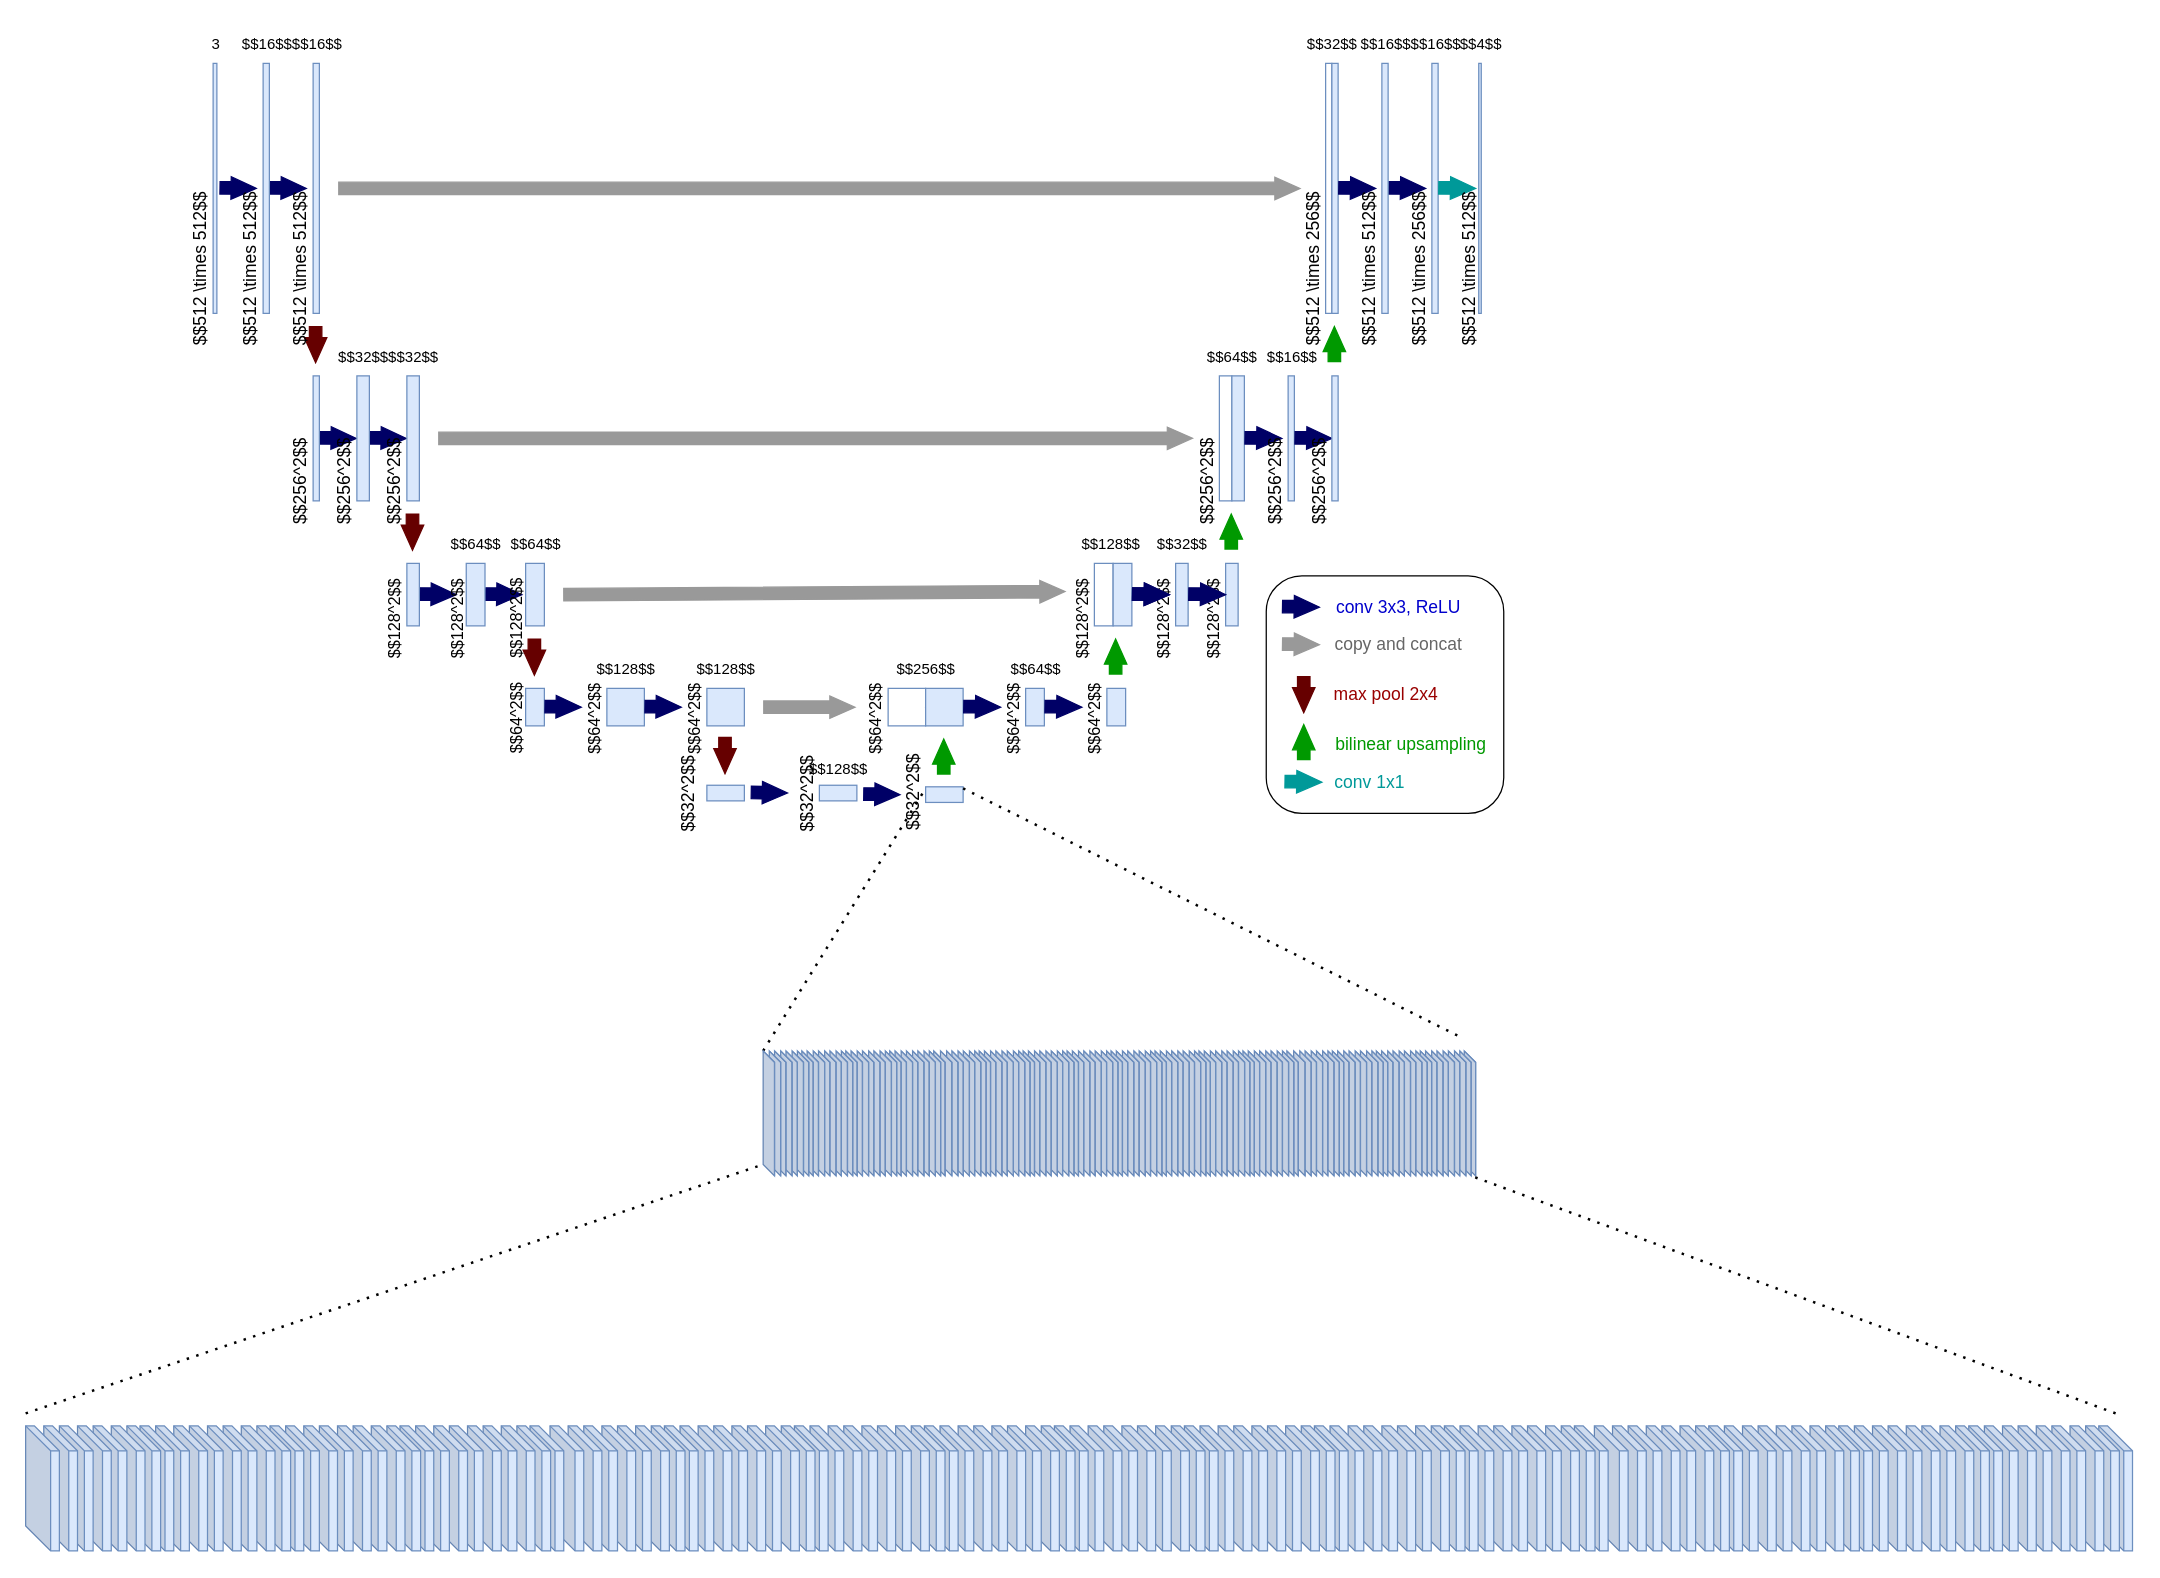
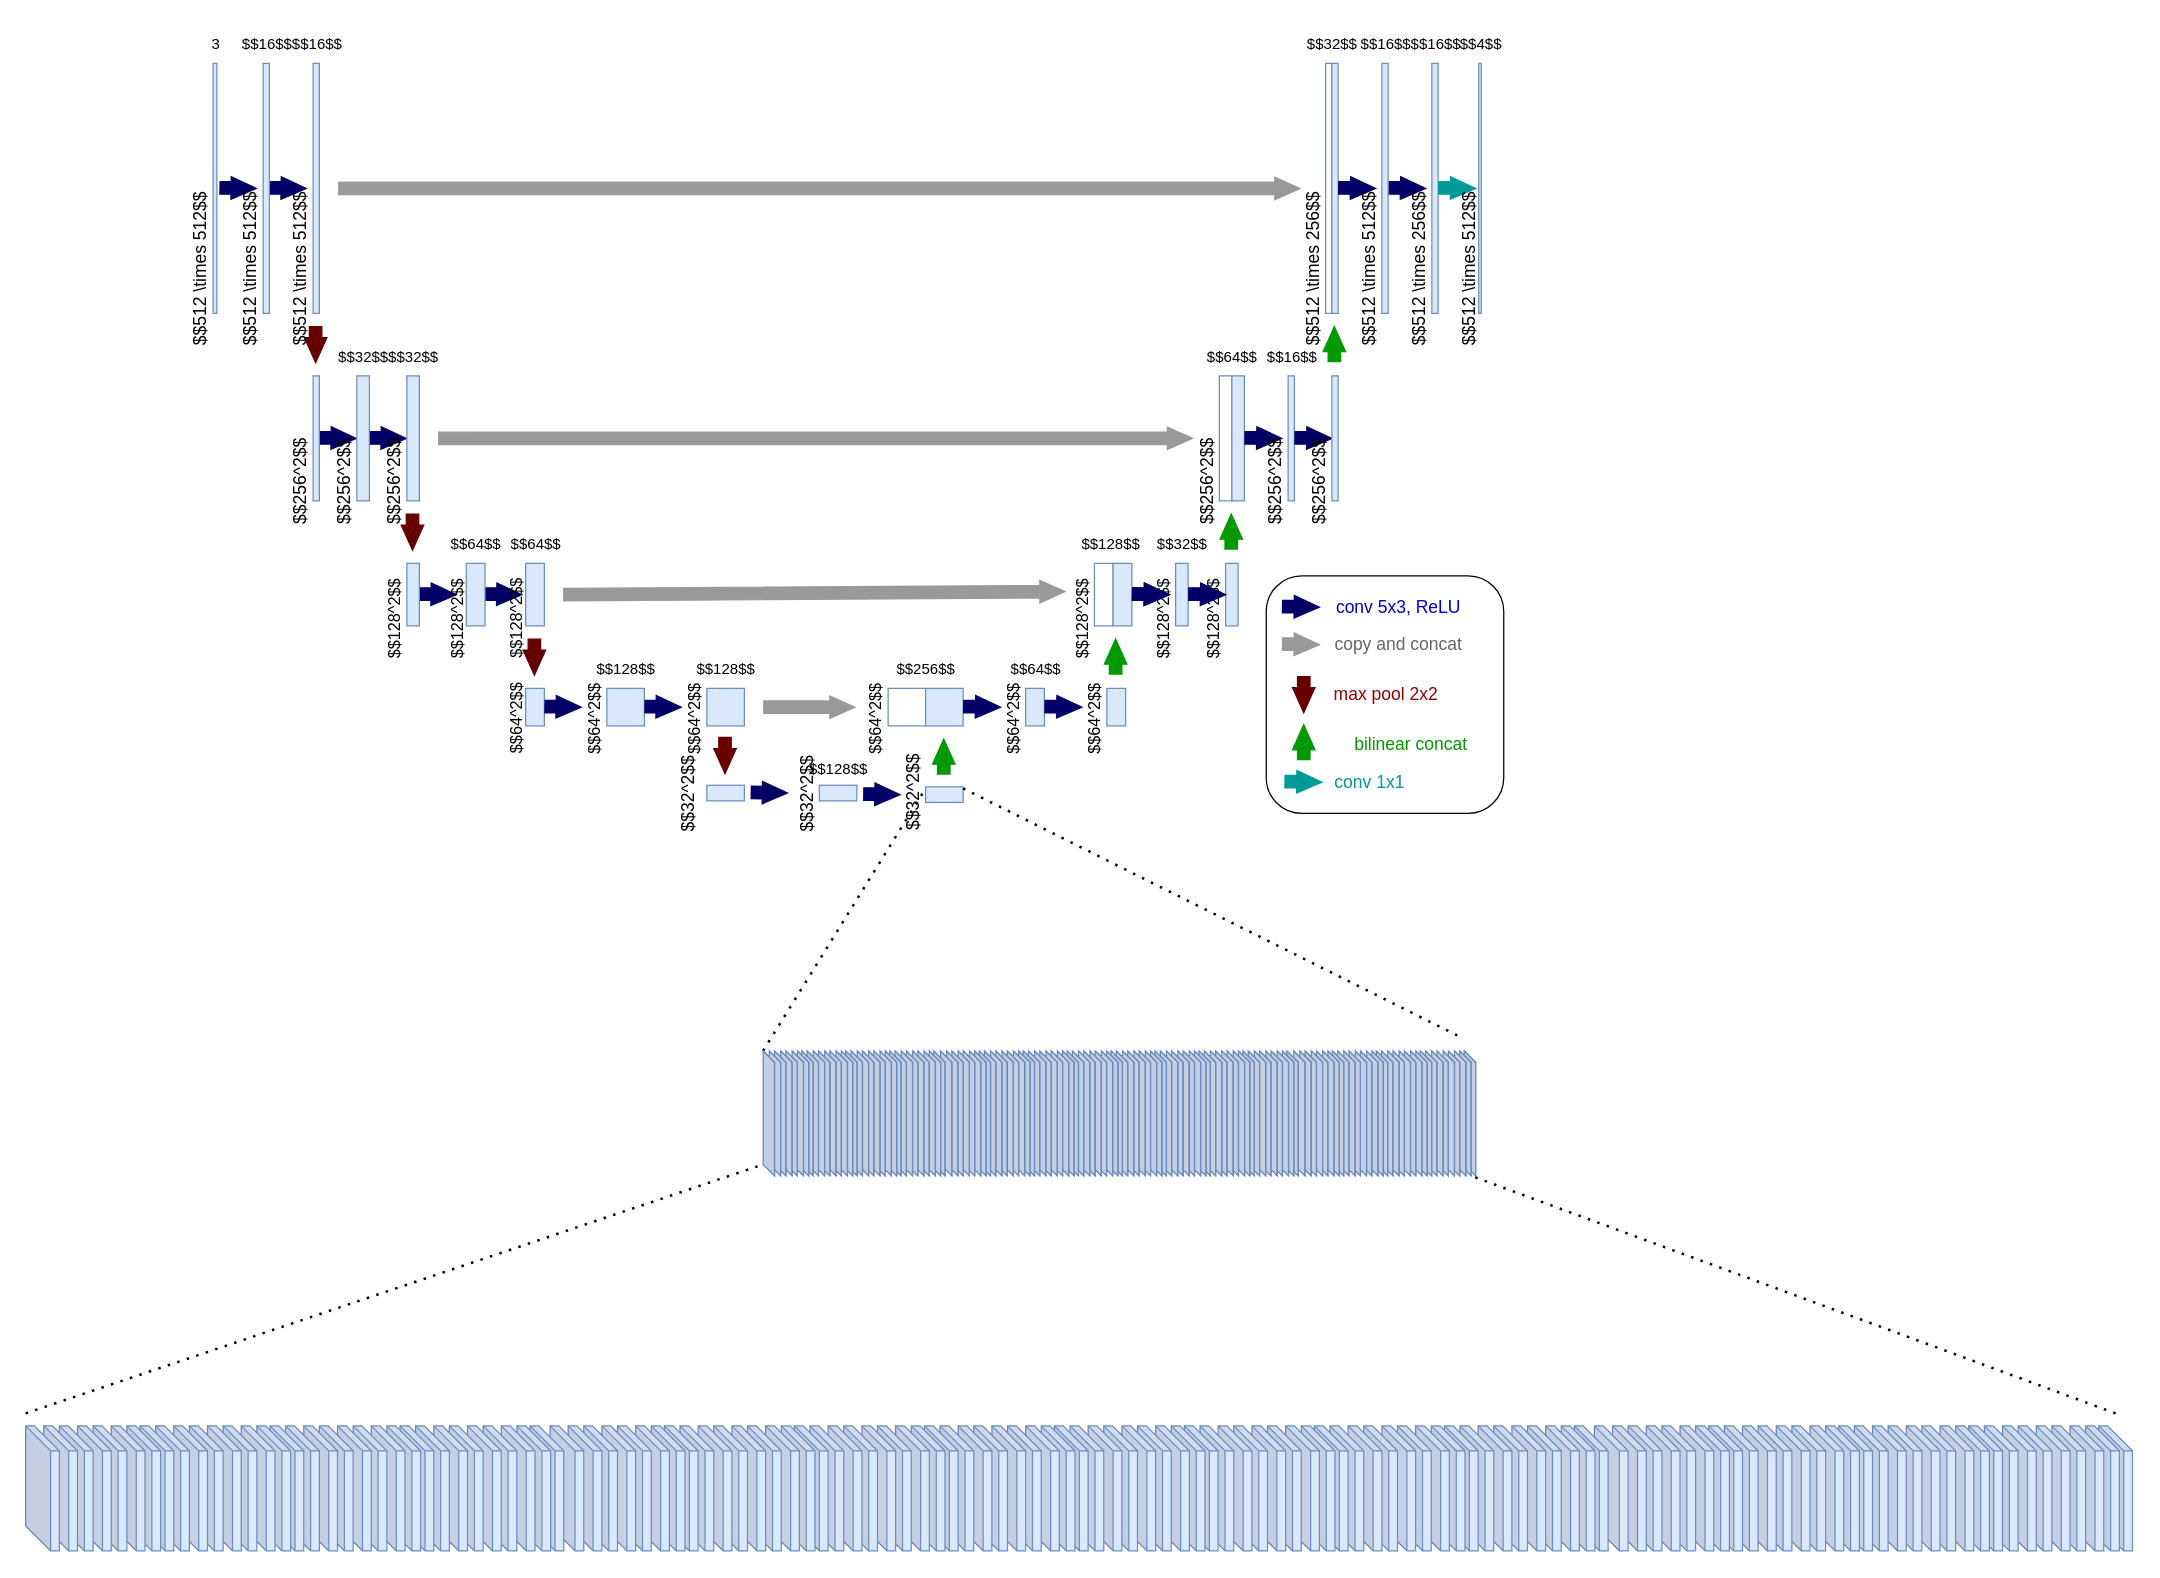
(1399, 607) -> (1399, 607)
(1386, 694) -> (1386, 694)
(1411, 744) -> (1411, 744)
